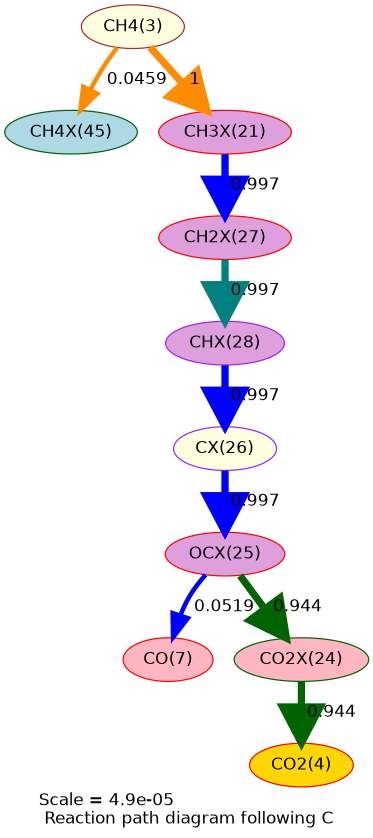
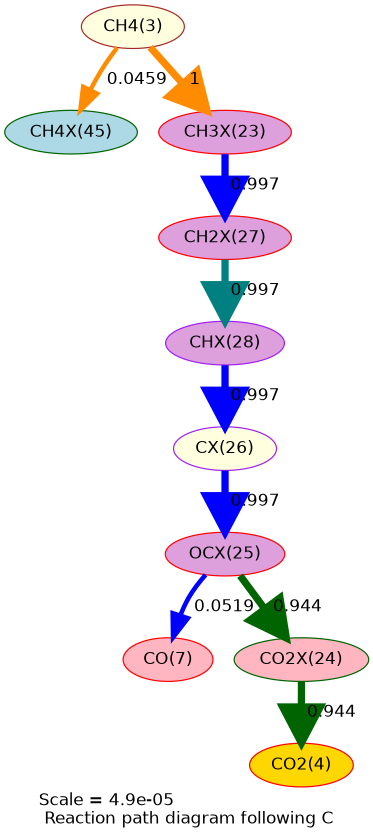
(225, 132) -> (225, 132)
